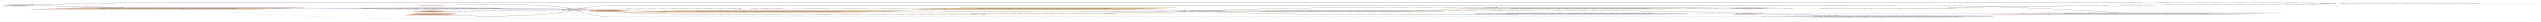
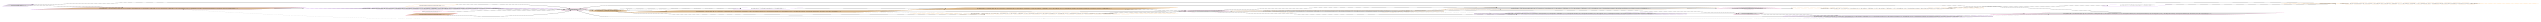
(432, 11) -> (432, 11)
